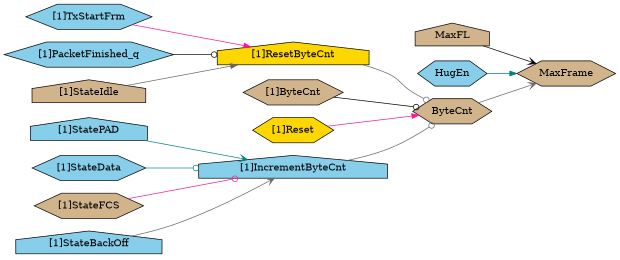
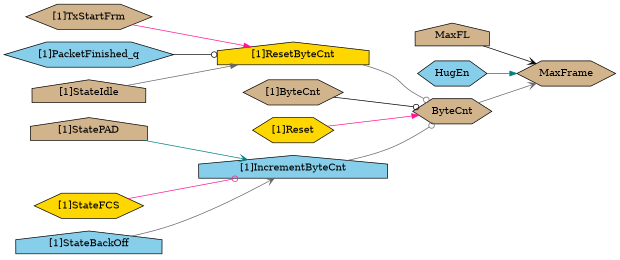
(89, 17) -> (89, 17)
(89, 130) -> (89, 130)
(89, 168) -> none
(89, 206) -> (89, 206)
